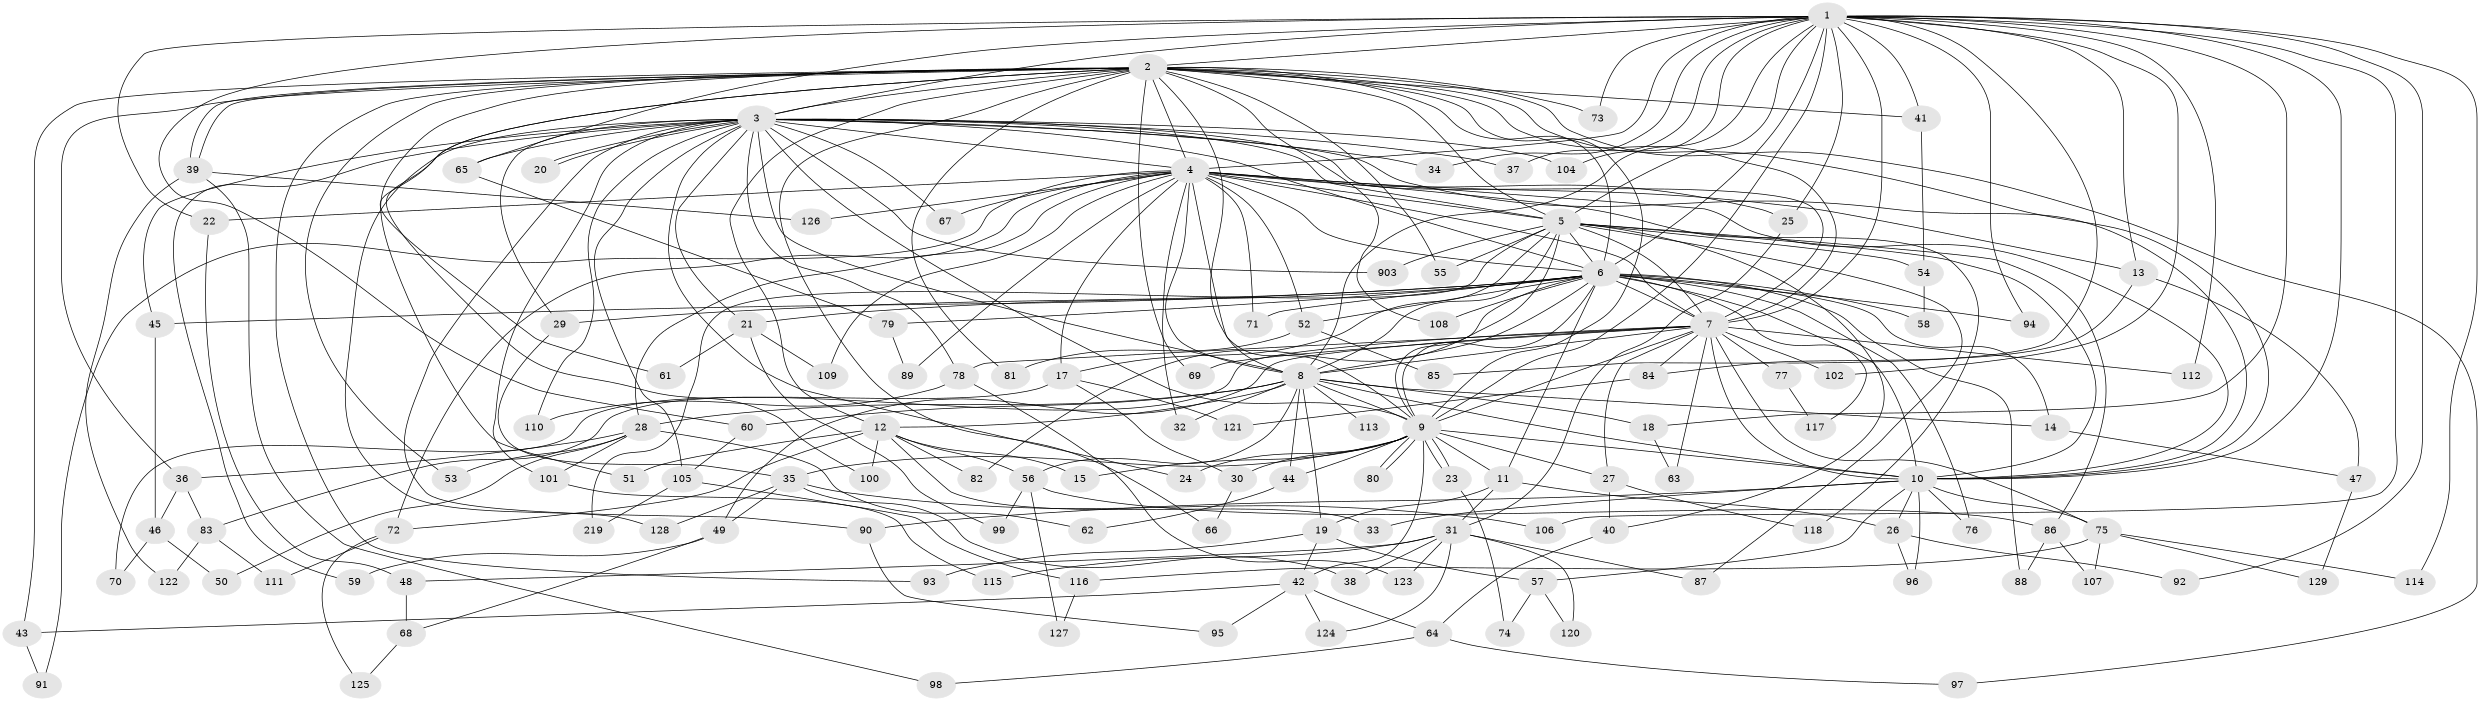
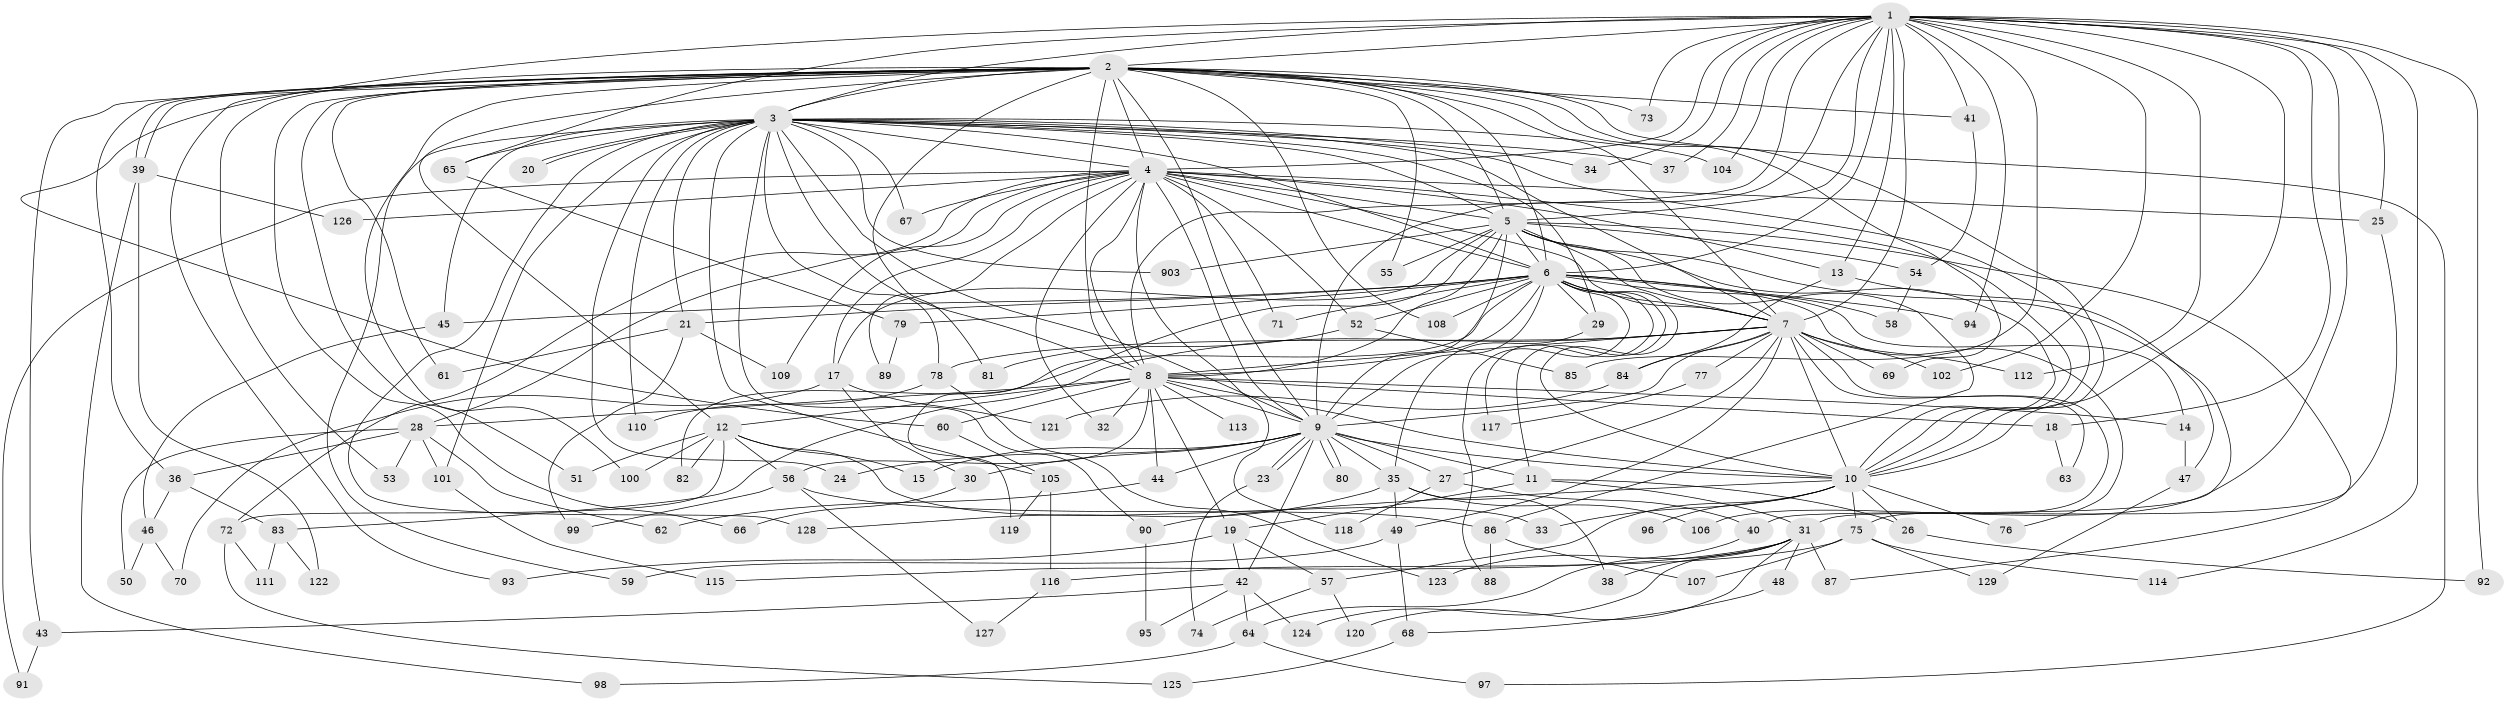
(210, 222) -> none
(594, 531) -> (1010, 531)
(1903, 556) -> none
